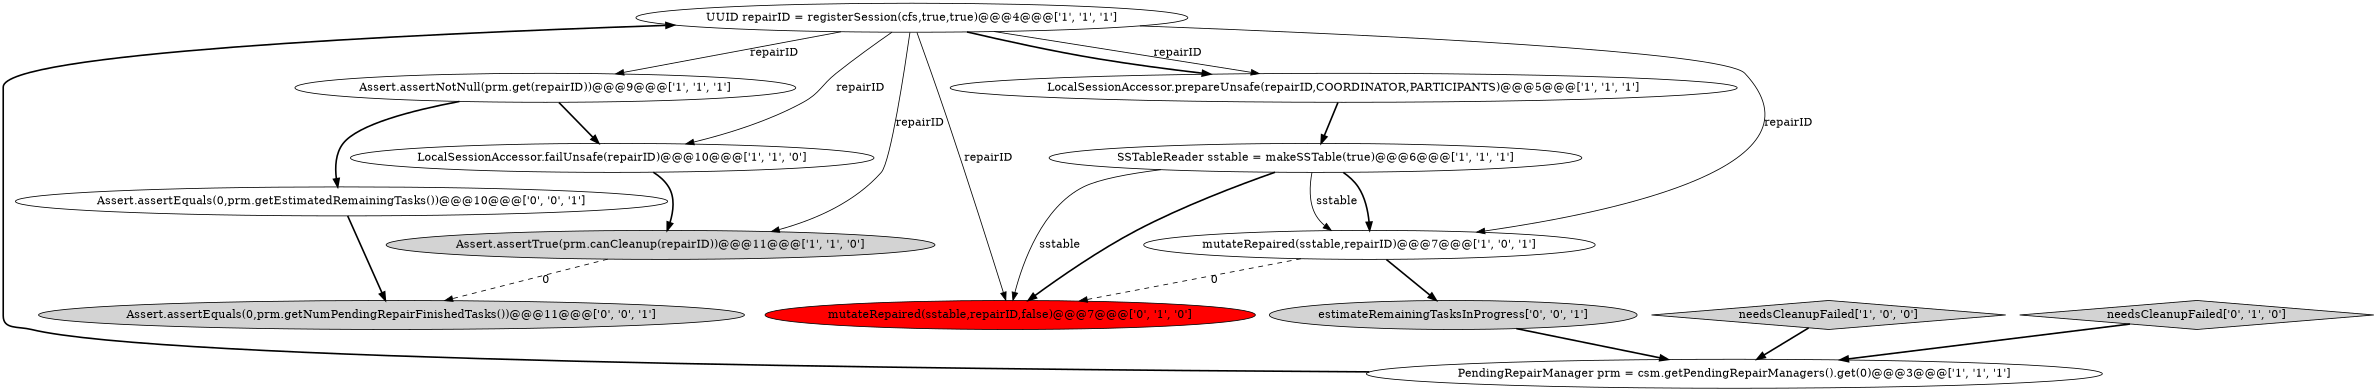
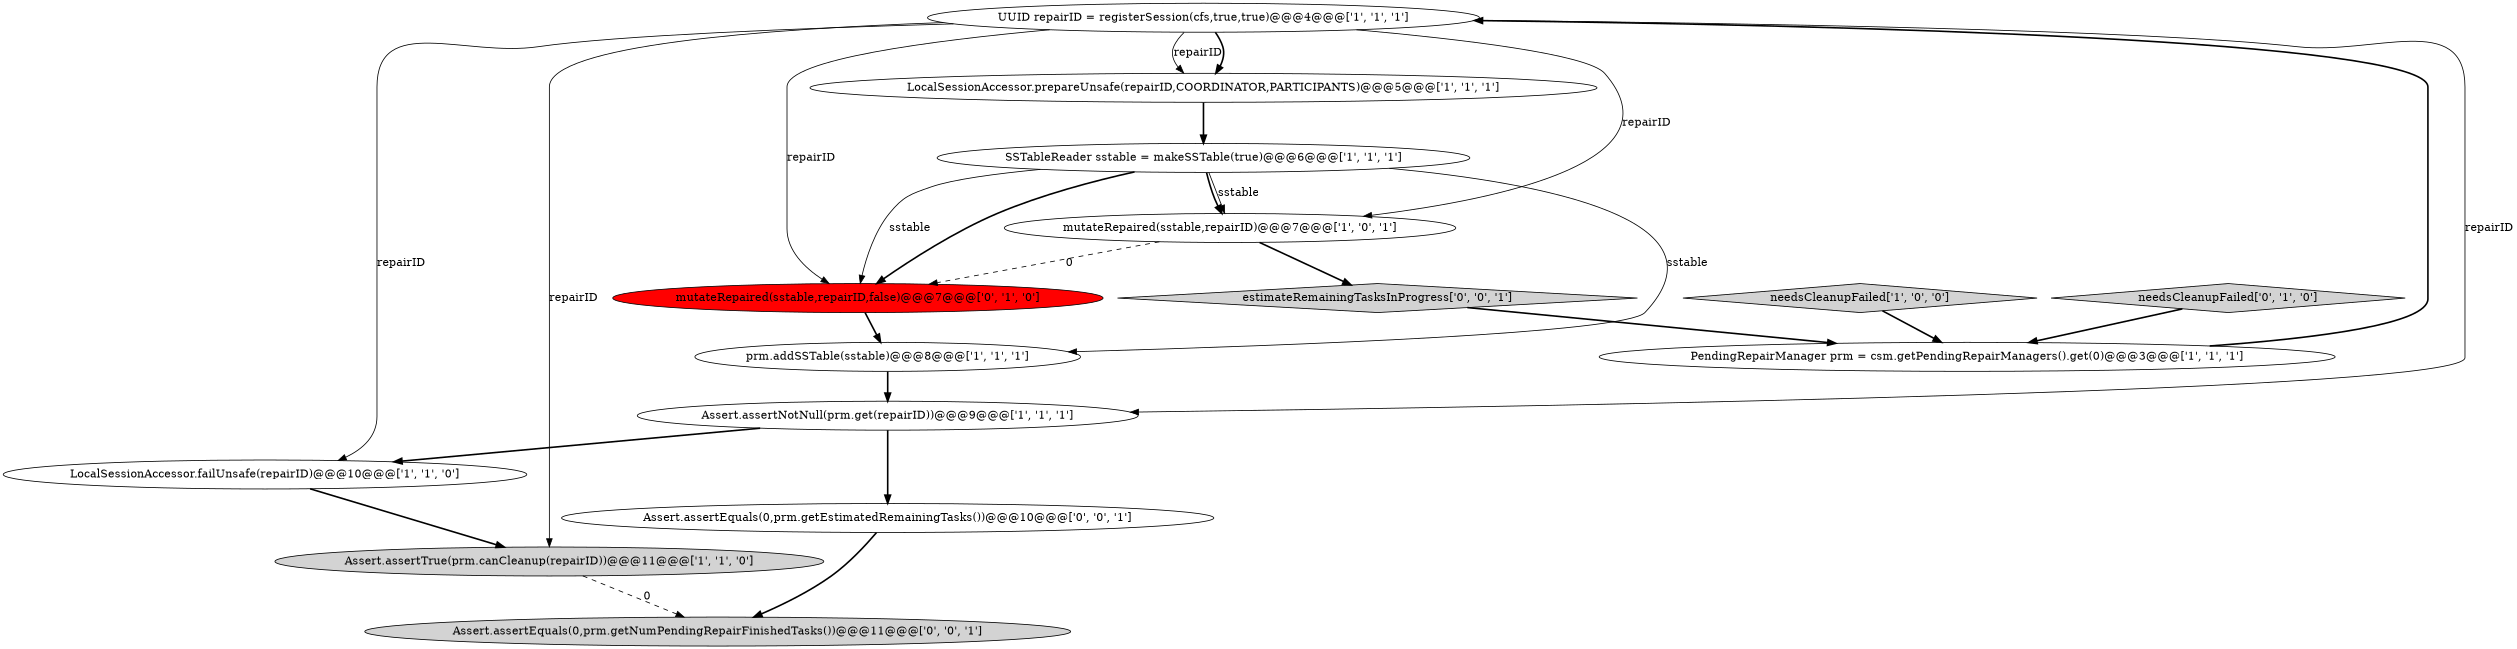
(1453, 315) -> (1378, 298)
none -> (888, 357)
